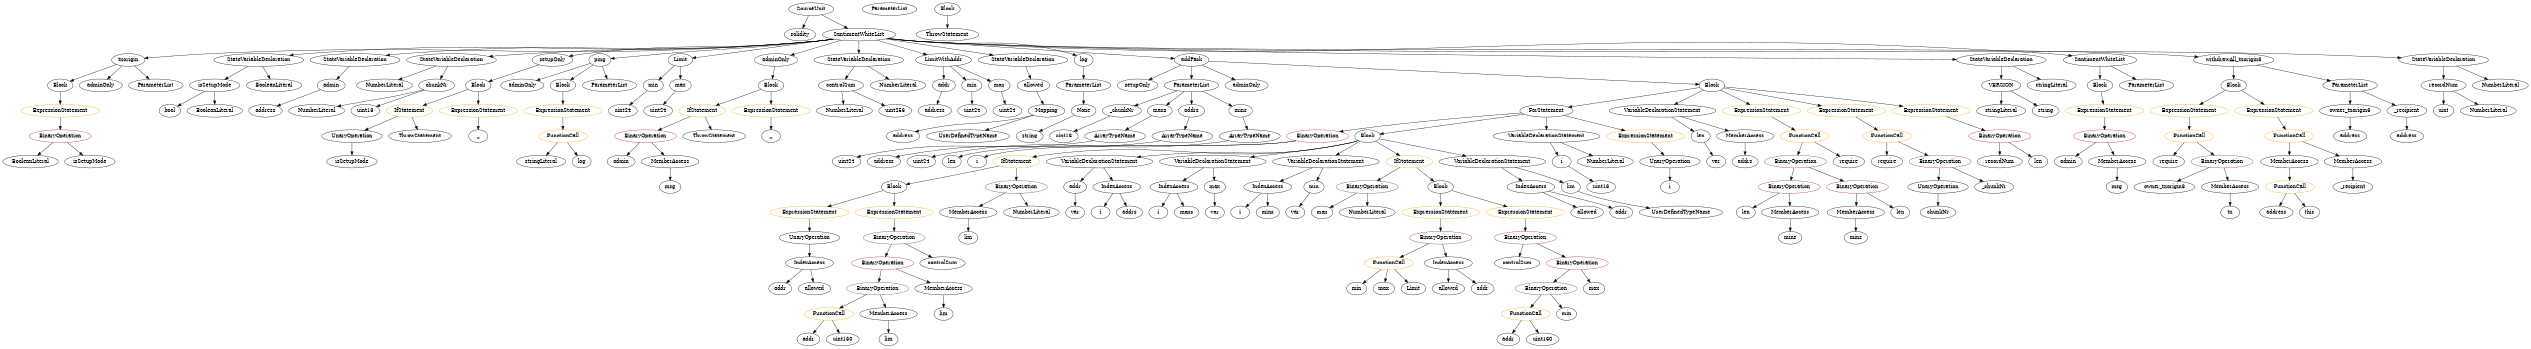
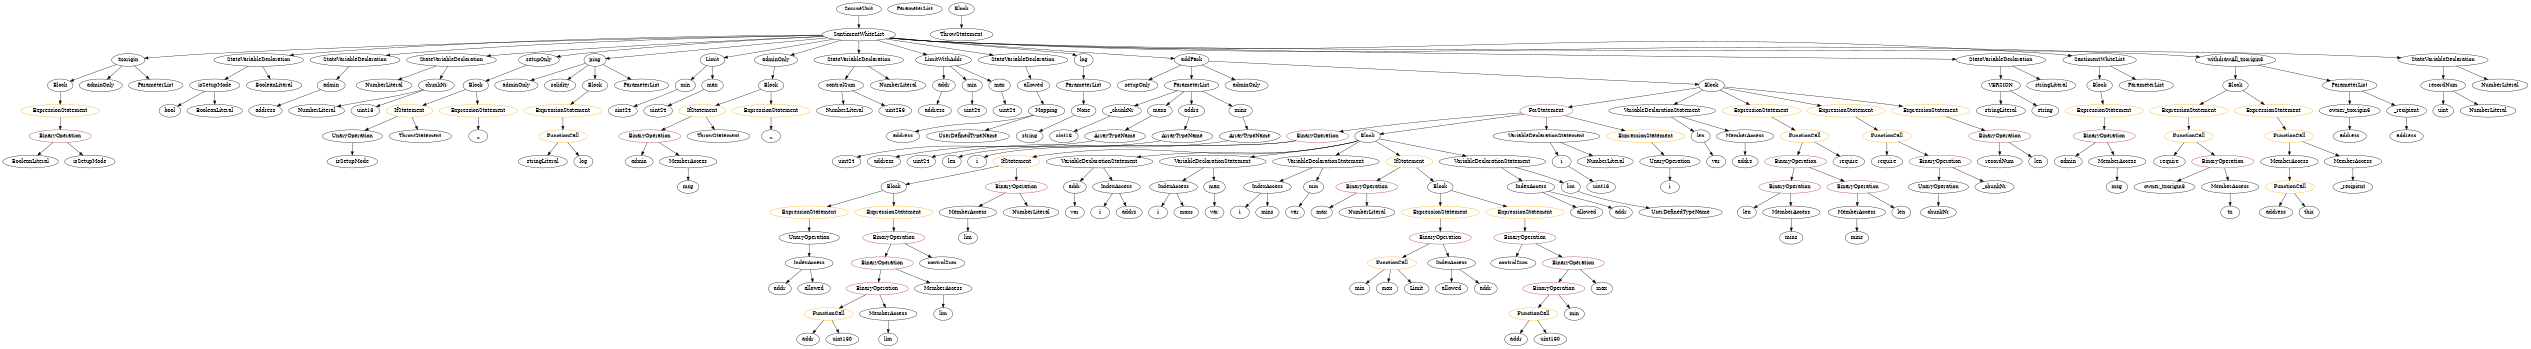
(806, 20) -> (579, 71)
(1546, 111) -> (1546, 111)
